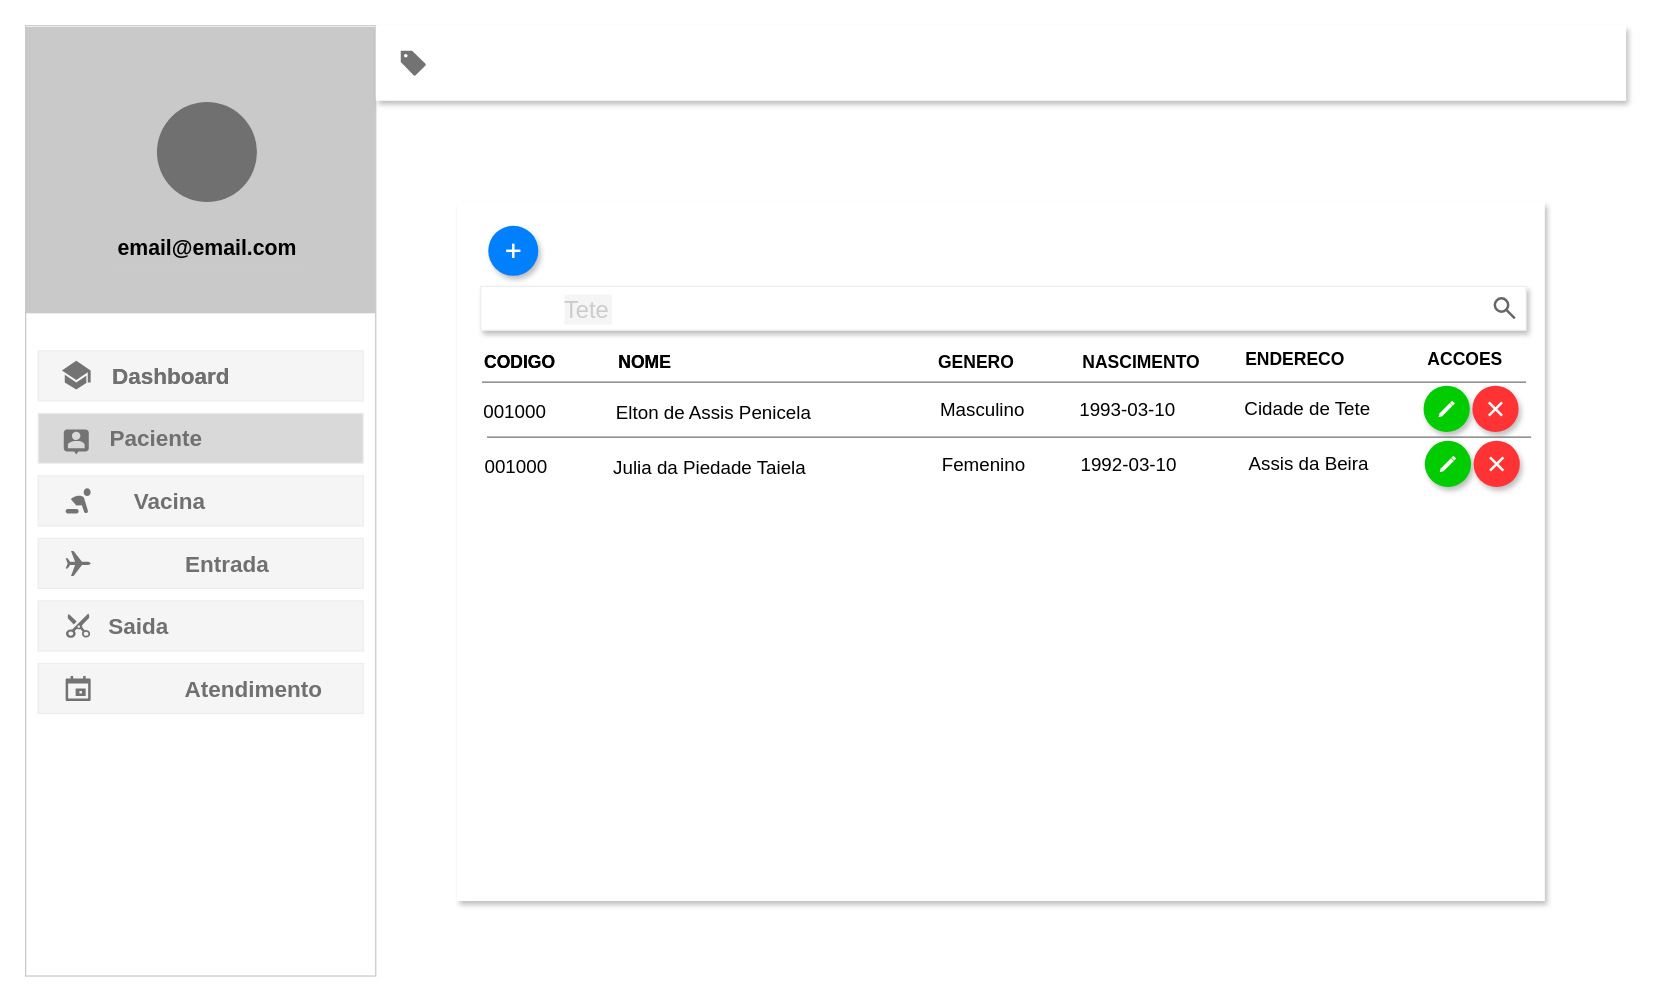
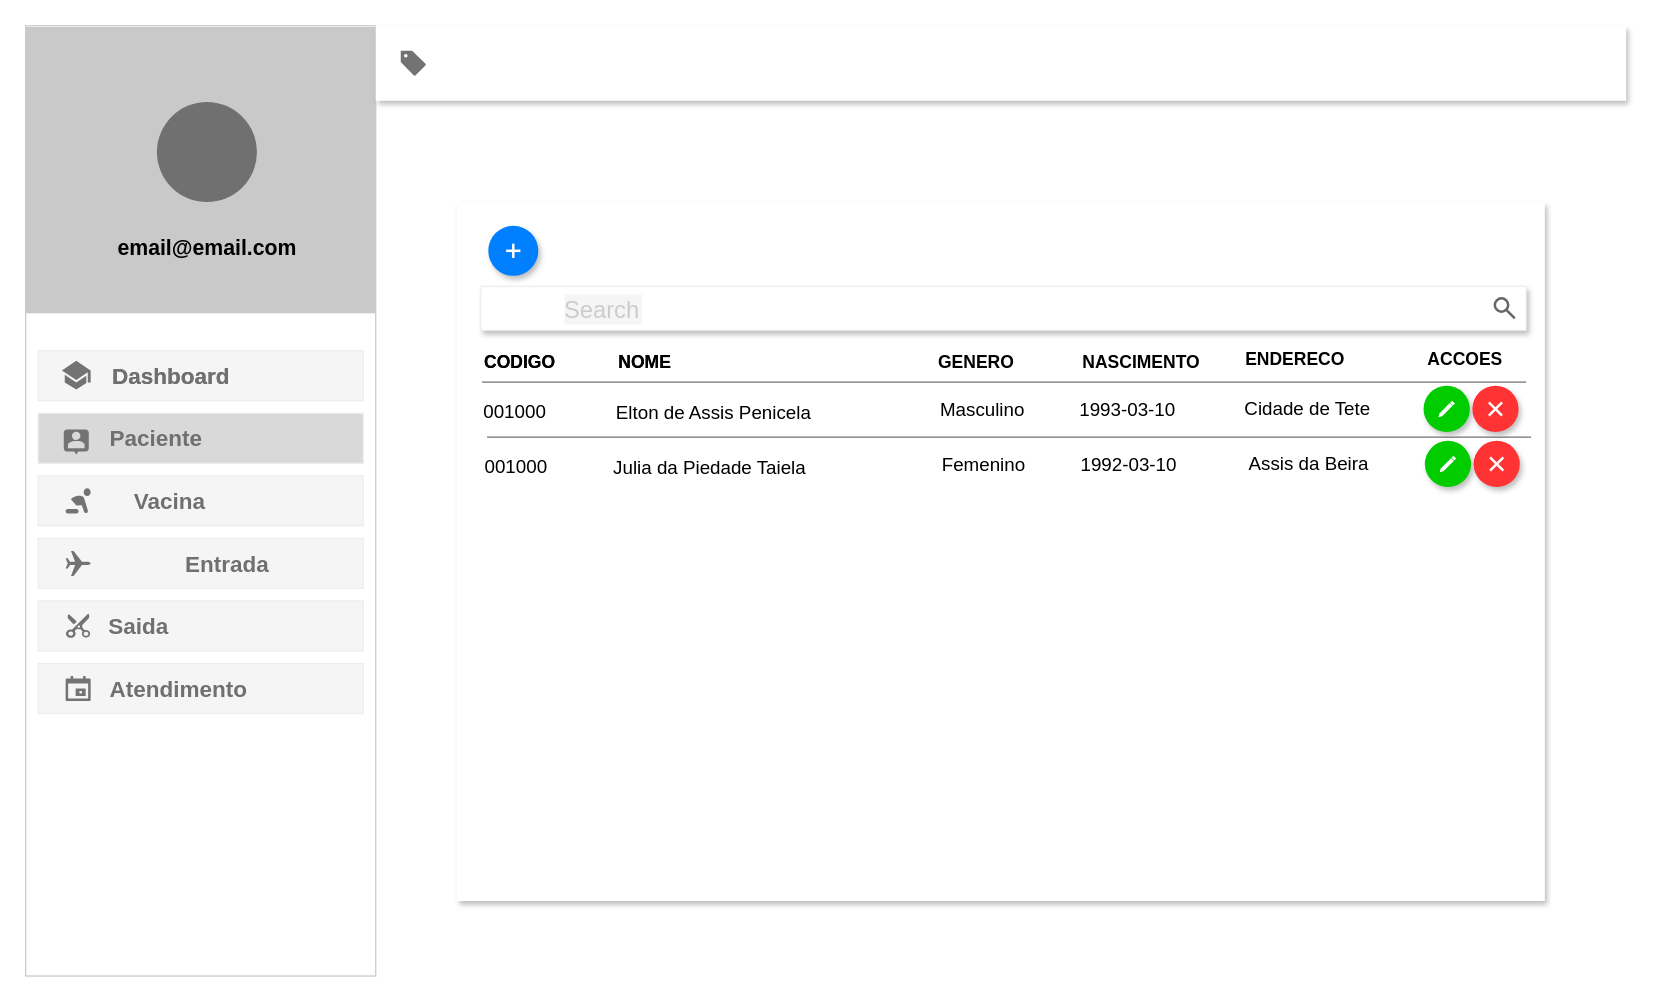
(590, 310) -> (604, 310)
(253, 688) -> (178, 688)
